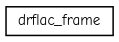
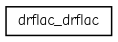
(60, 21) -> (59, 21)
